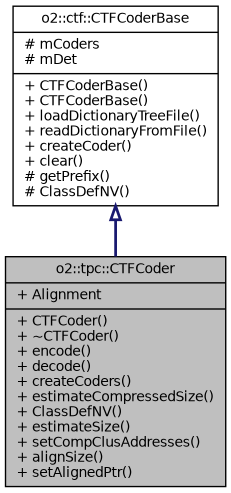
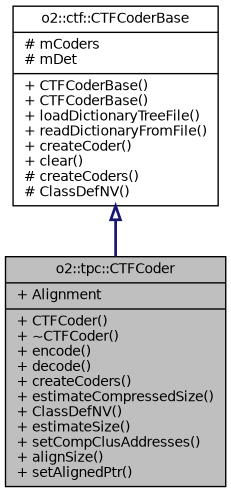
(67, 177) -> (82, 177)
